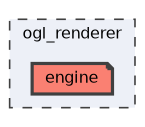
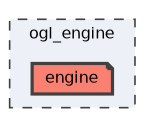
(72, 35) -> (72, 35)
